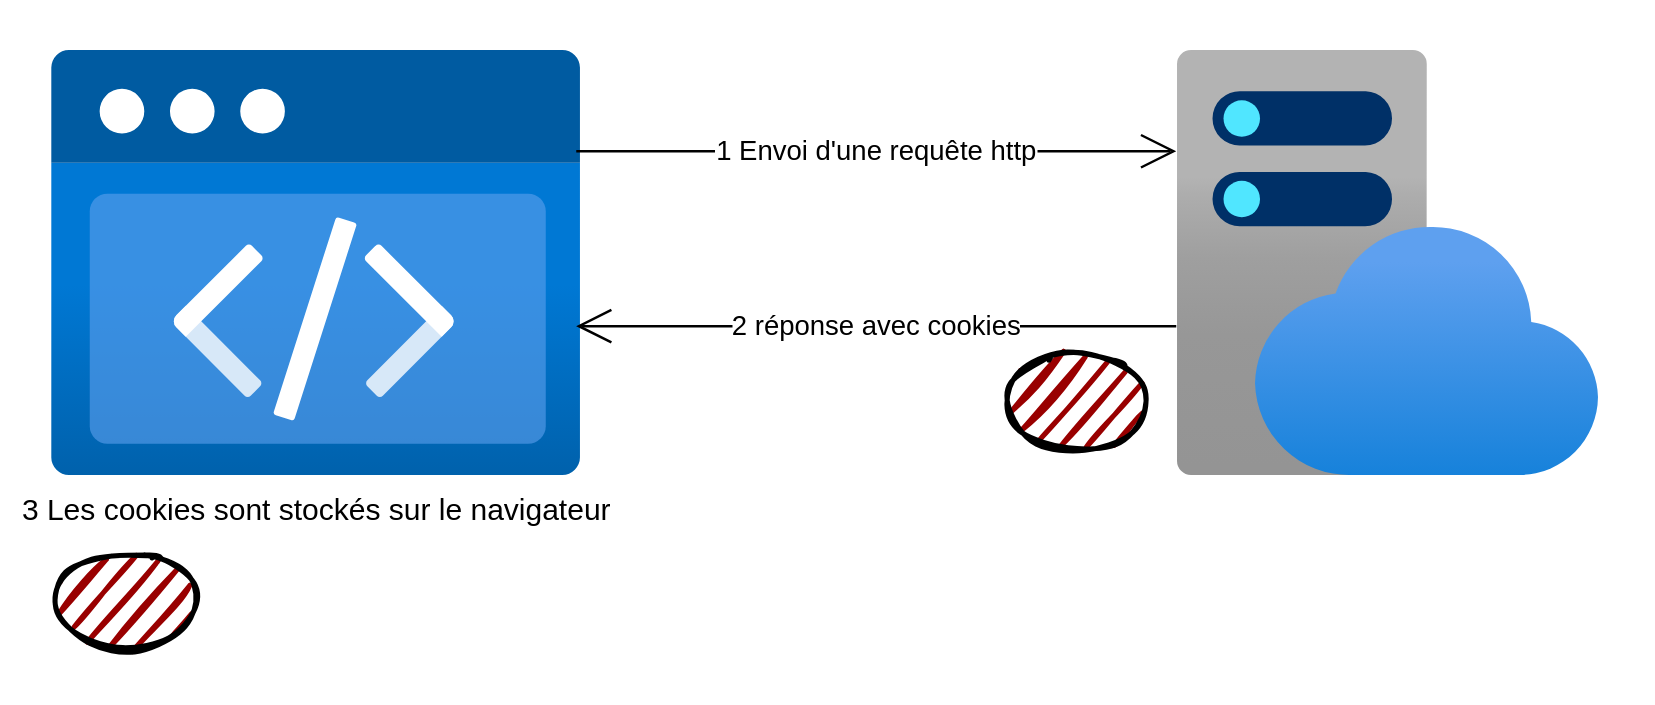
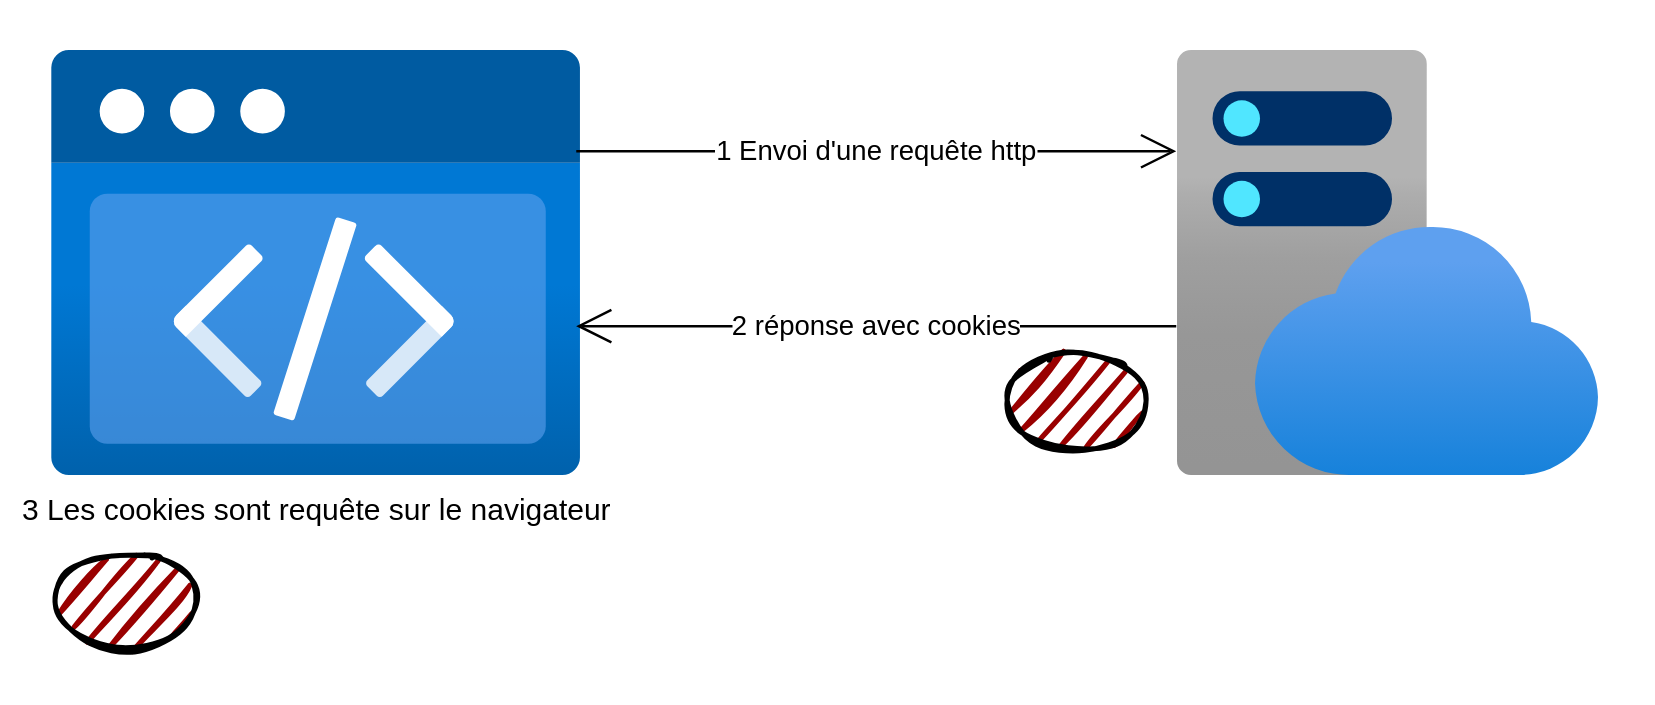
(318, 512) -> (318, 512)
